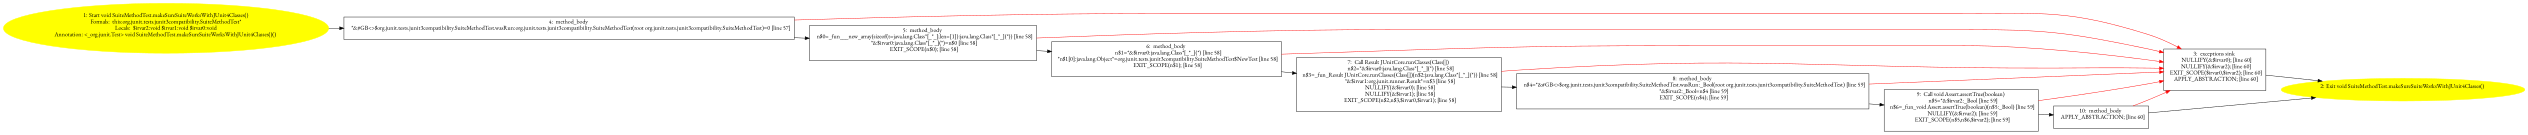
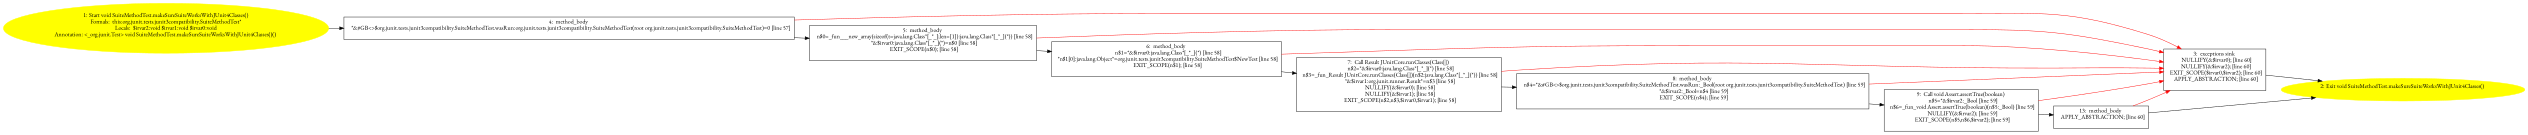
(2101, 117) -> (2101, 117)
